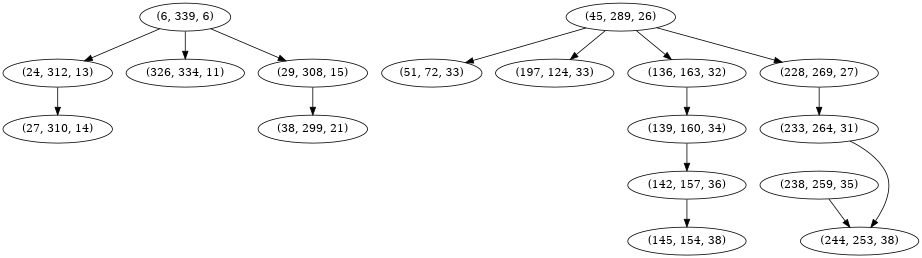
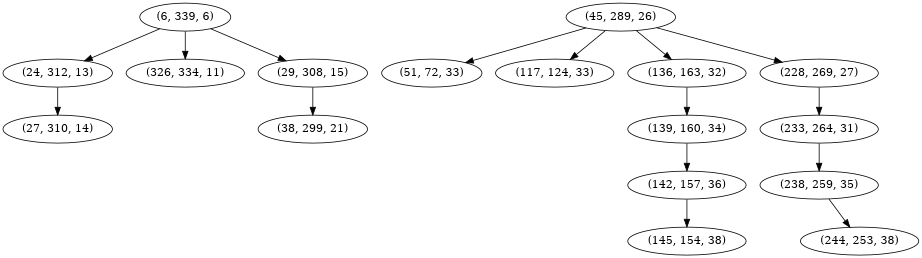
(555, 73) -> (555, 73)
(886, 174) -> (819, 153)
